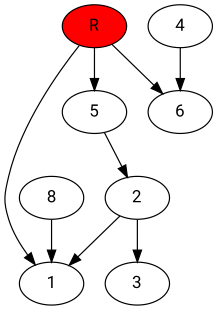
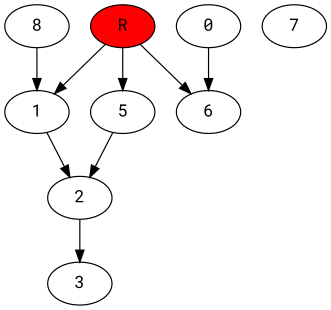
(180, 26) -> (209, 26)
none -> (294, 26)
(99, 236) -> (56, 150)
